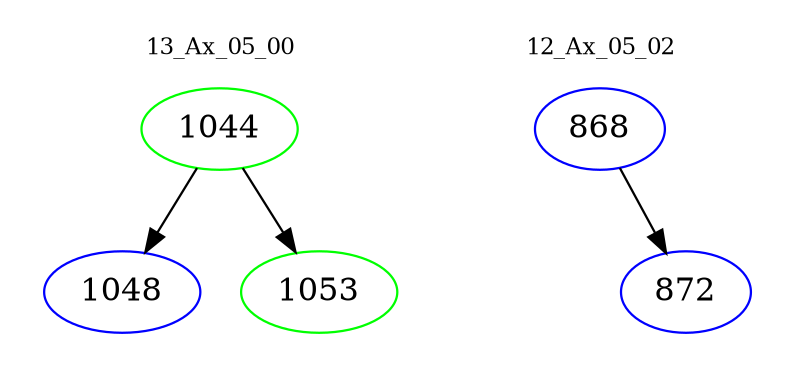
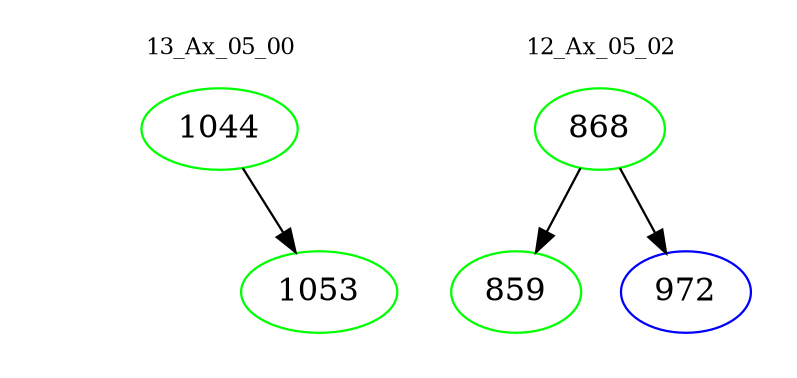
(600, 129) -> (600, 129)
(122, 292) -> none
none -> (516, 292)
(686, 292) -> (686, 292)
